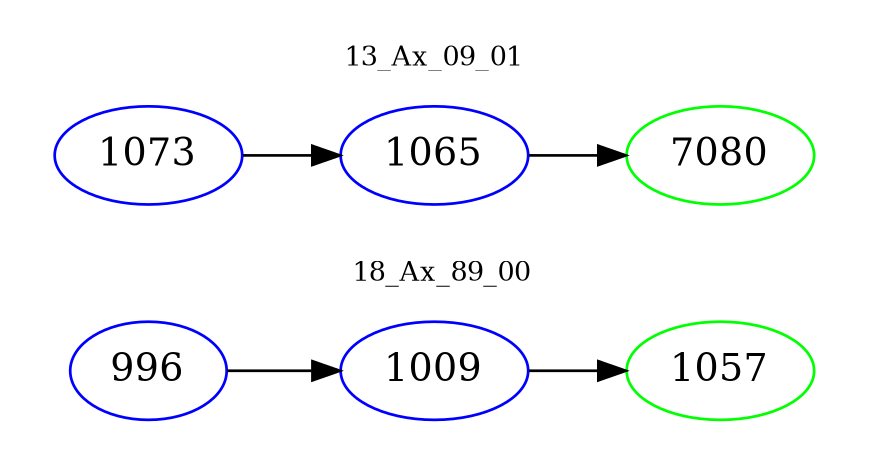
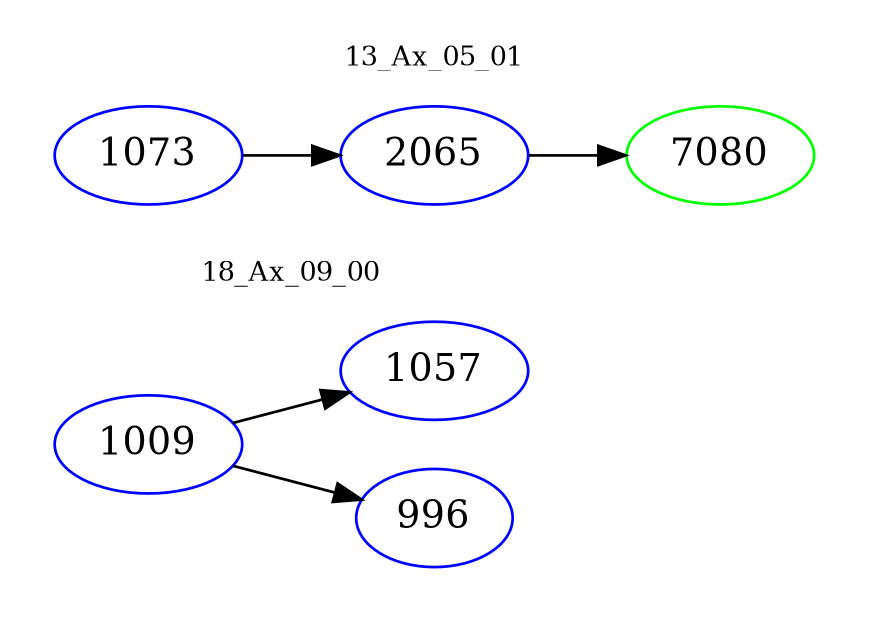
(434, 59) -> (434, 59)
(434, 155) -> (434, 155)
(442, 274) -> (291, 274)
(269, 371) -> (284, 479)
(720, 371) -> (434, 371)
